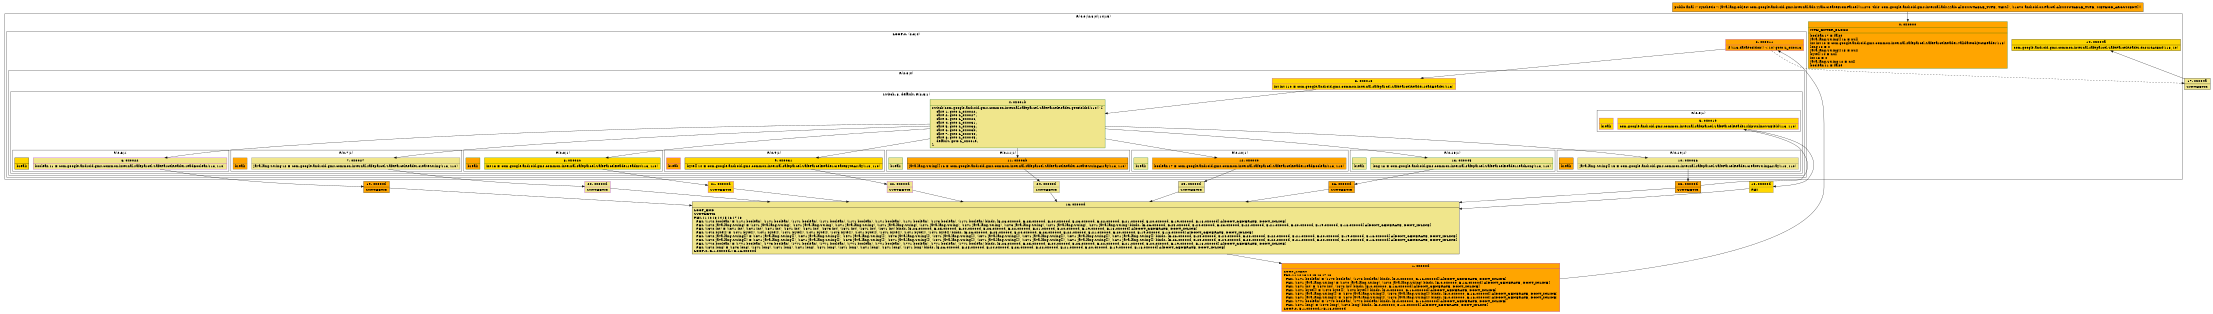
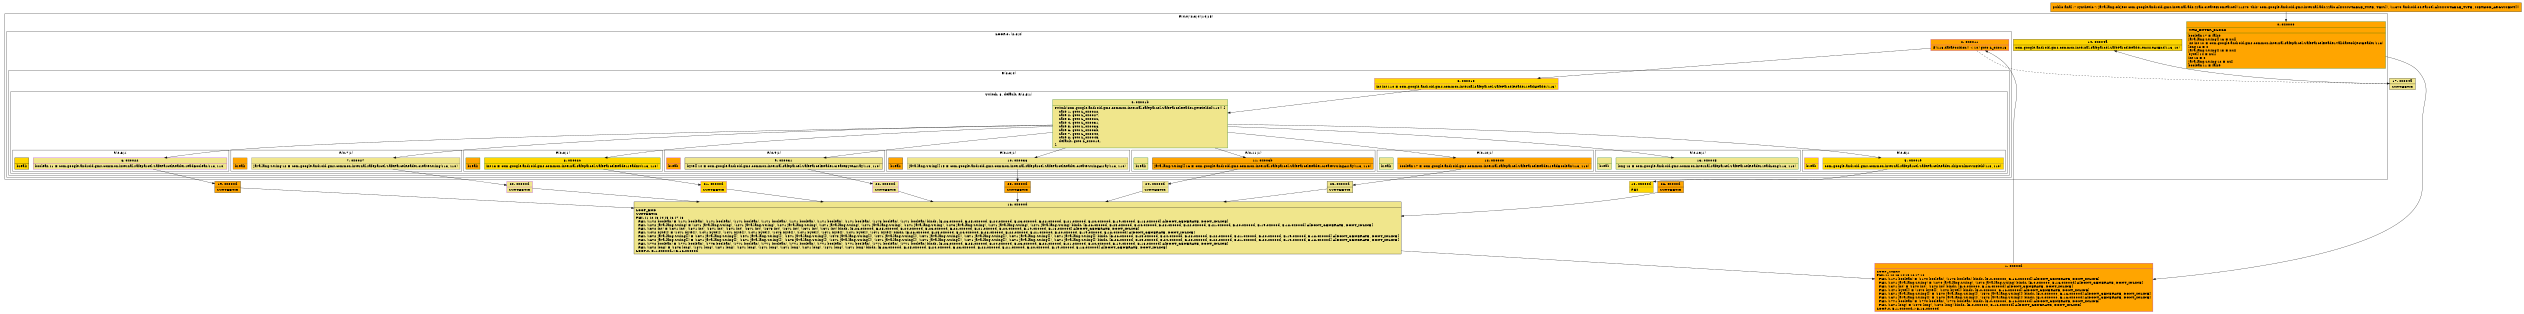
(1708, 124) -> (1913, 164)
(784, 164) -> (784, 164)
(1395, 177) -> none
(1783, 181) -> (1554, 133)
(1606, 200) -> none
none -> (2375, 235)
